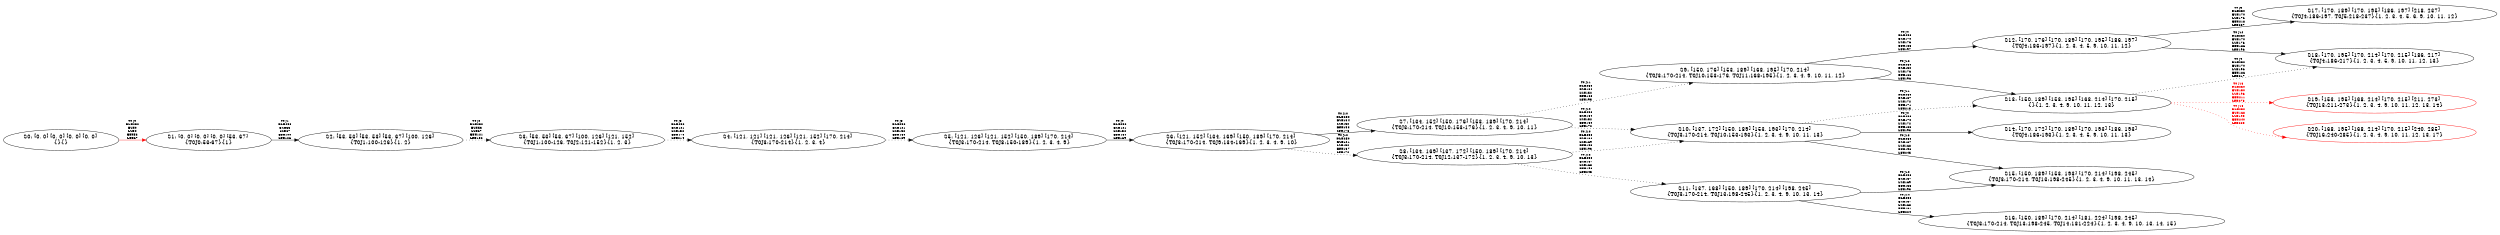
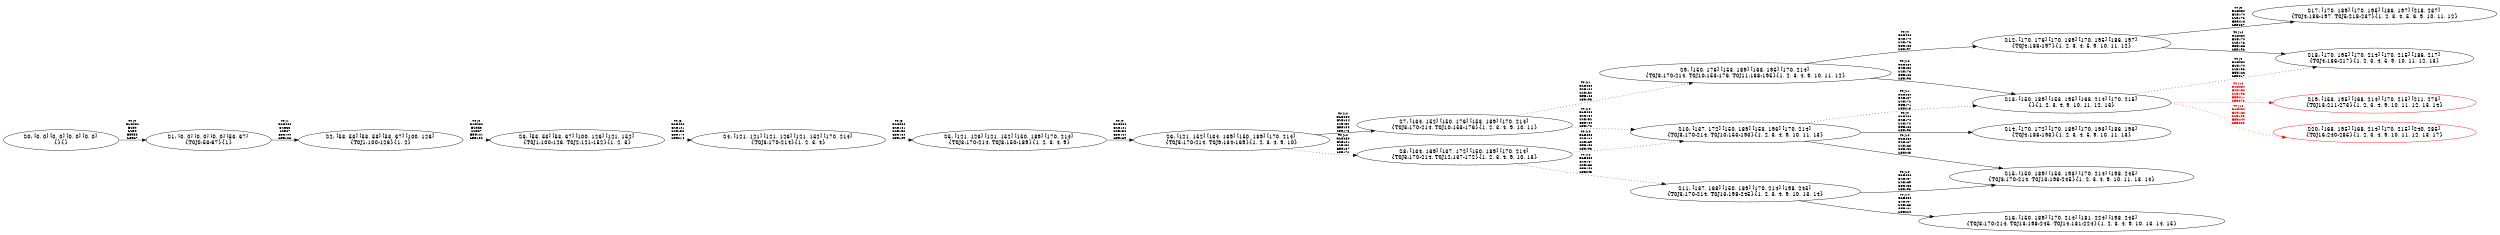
(131, 140) -> (131, 140)
